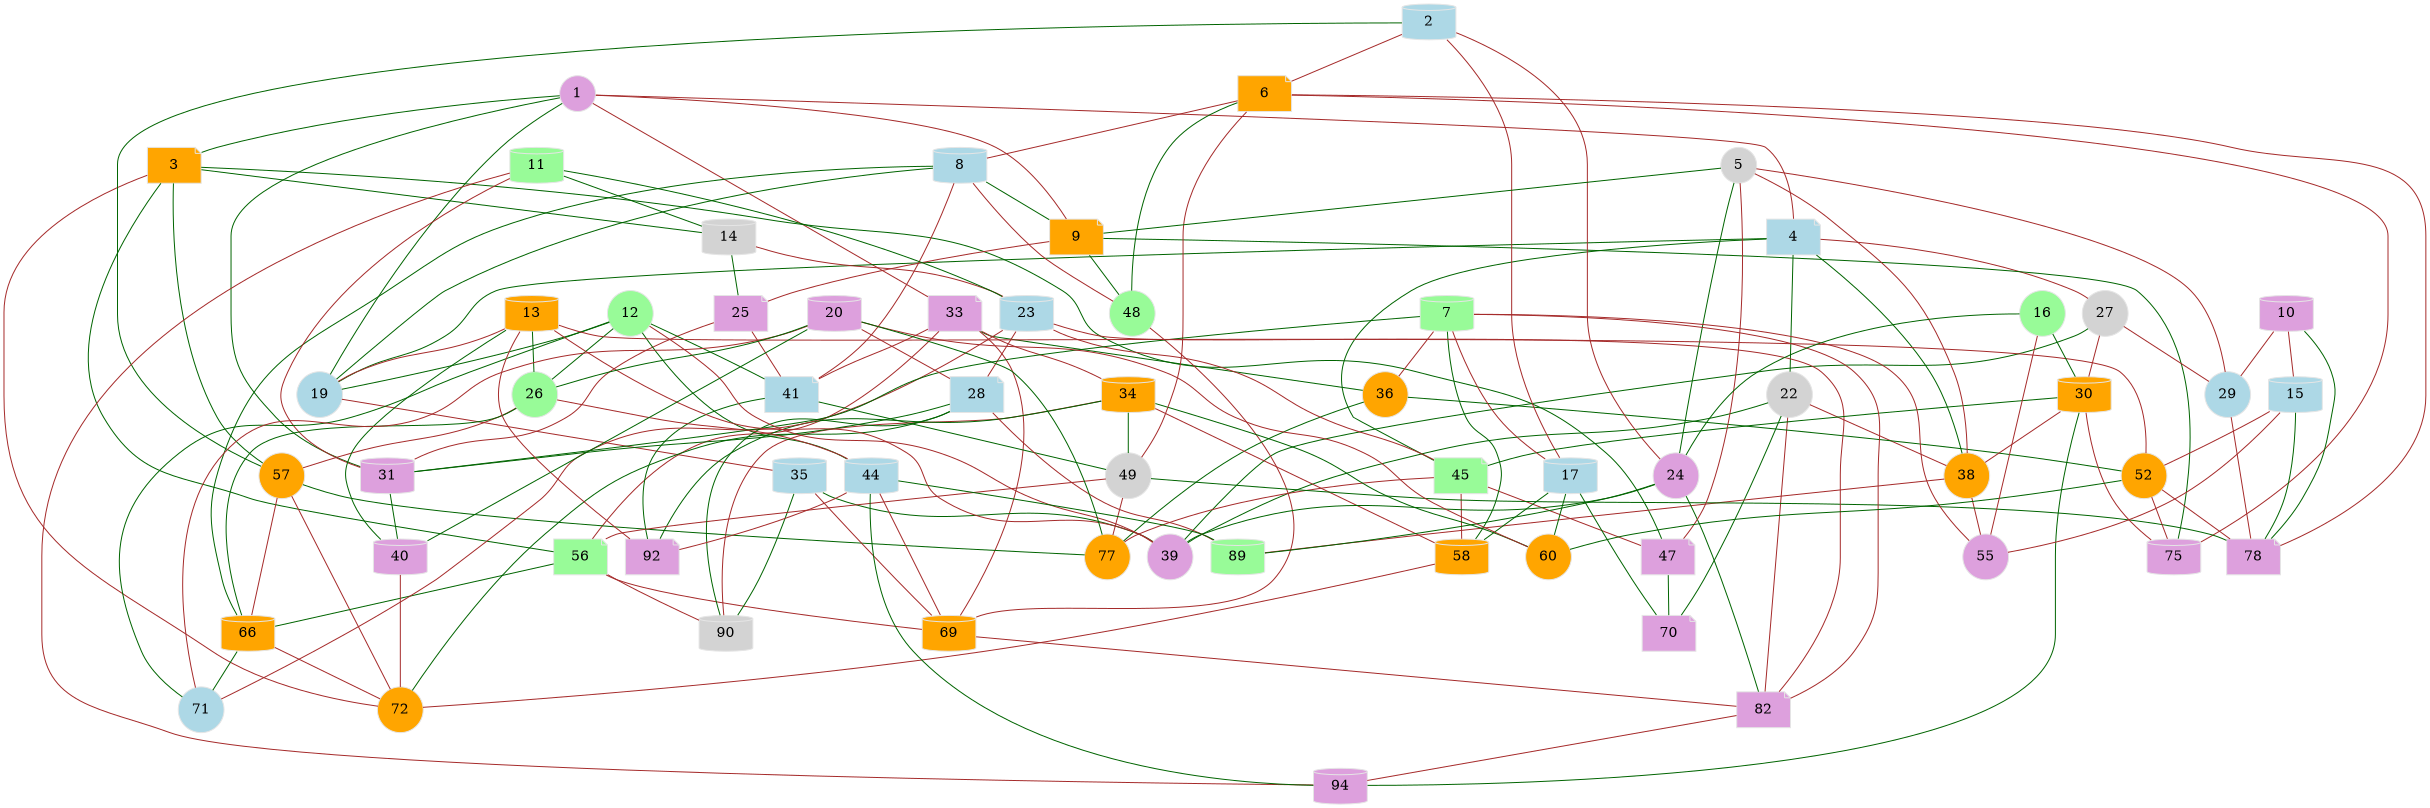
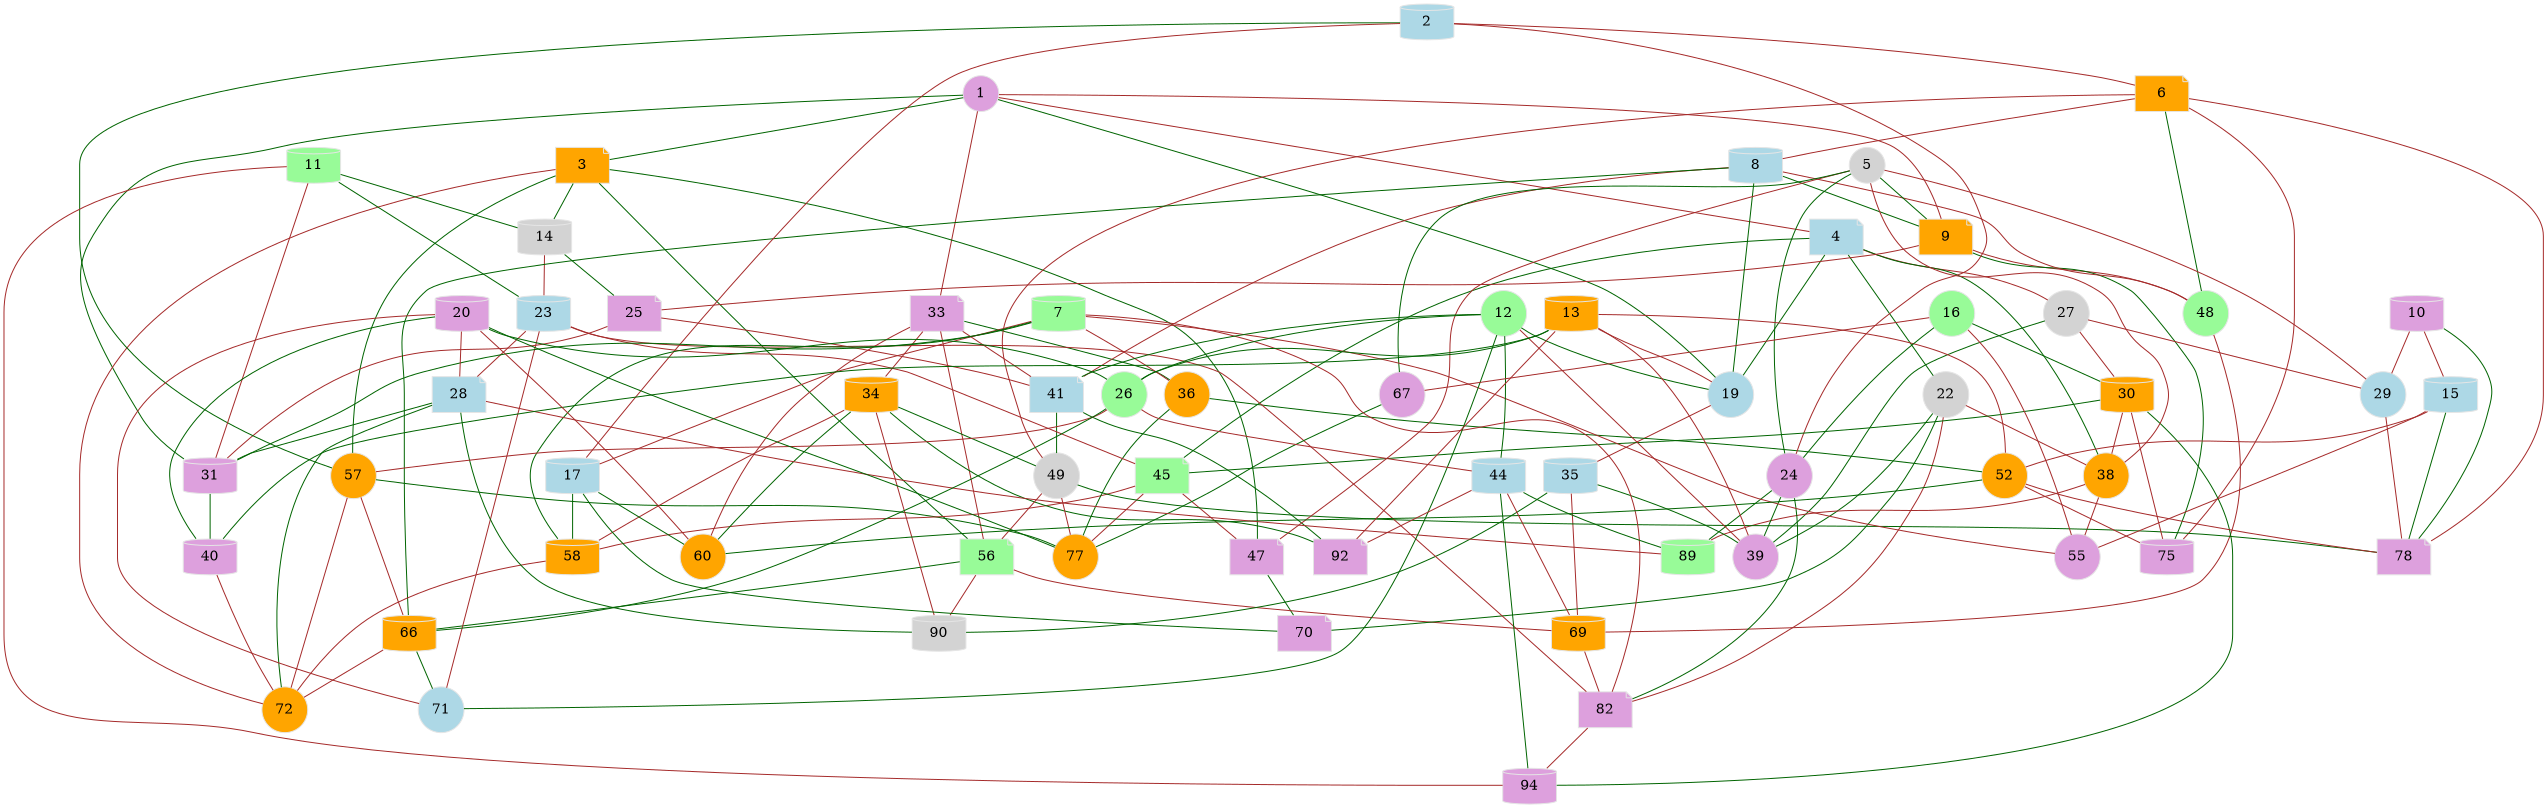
(1104, 275) -> (2081, 271)
none -> (1402, 395)
(1020, 473) -> (789, 411)
